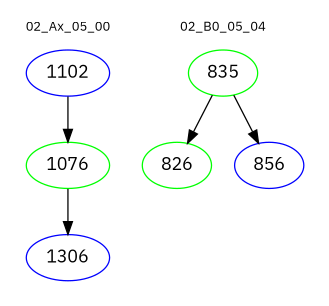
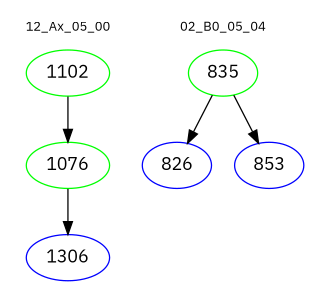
(69, 28) -> (69, 28)
(68, 73) -> (68, 73)
(177, 165) -> (177, 165)
(269, 165) -> (269, 165)
